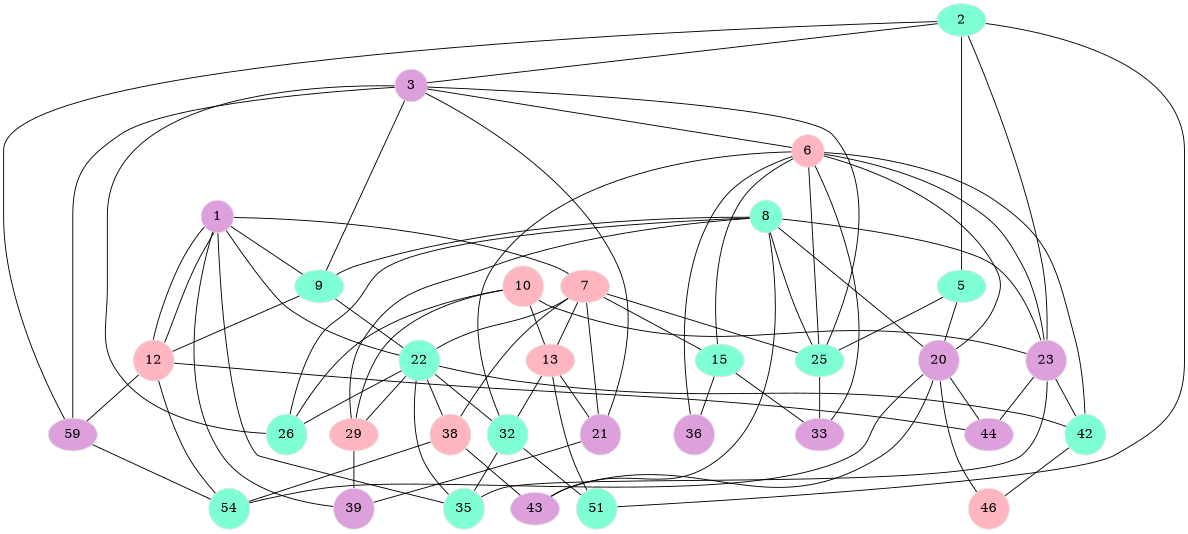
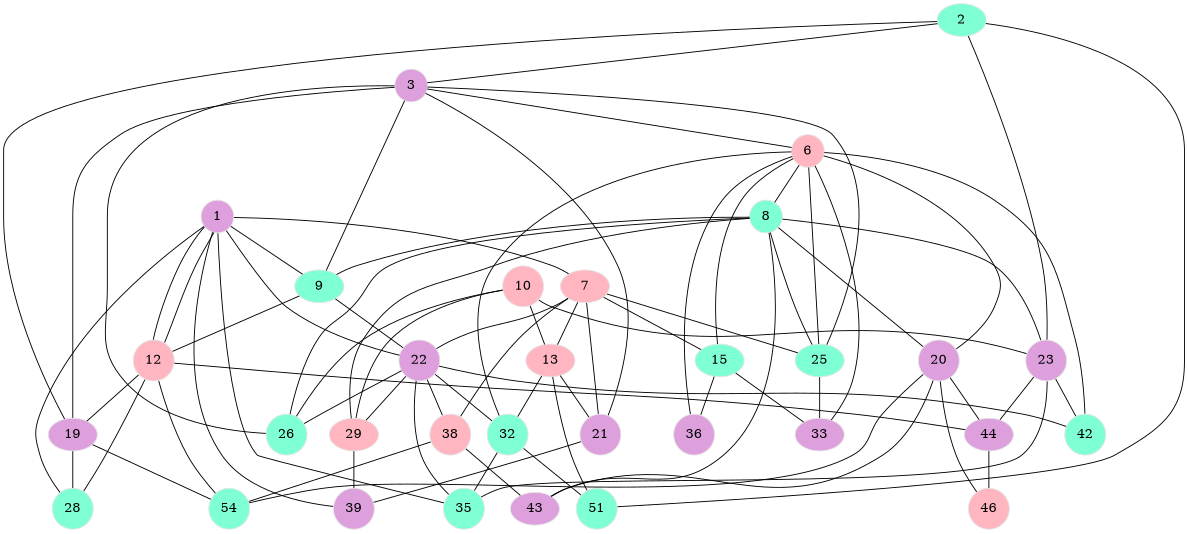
(971, 206) -> (787, 184)
(962, 286) -> none
(419, 360) -> (419, 360)
(73, 435) -> (73, 435)
(1047, 465) -> (989, 472)
none -> (73, 509)
